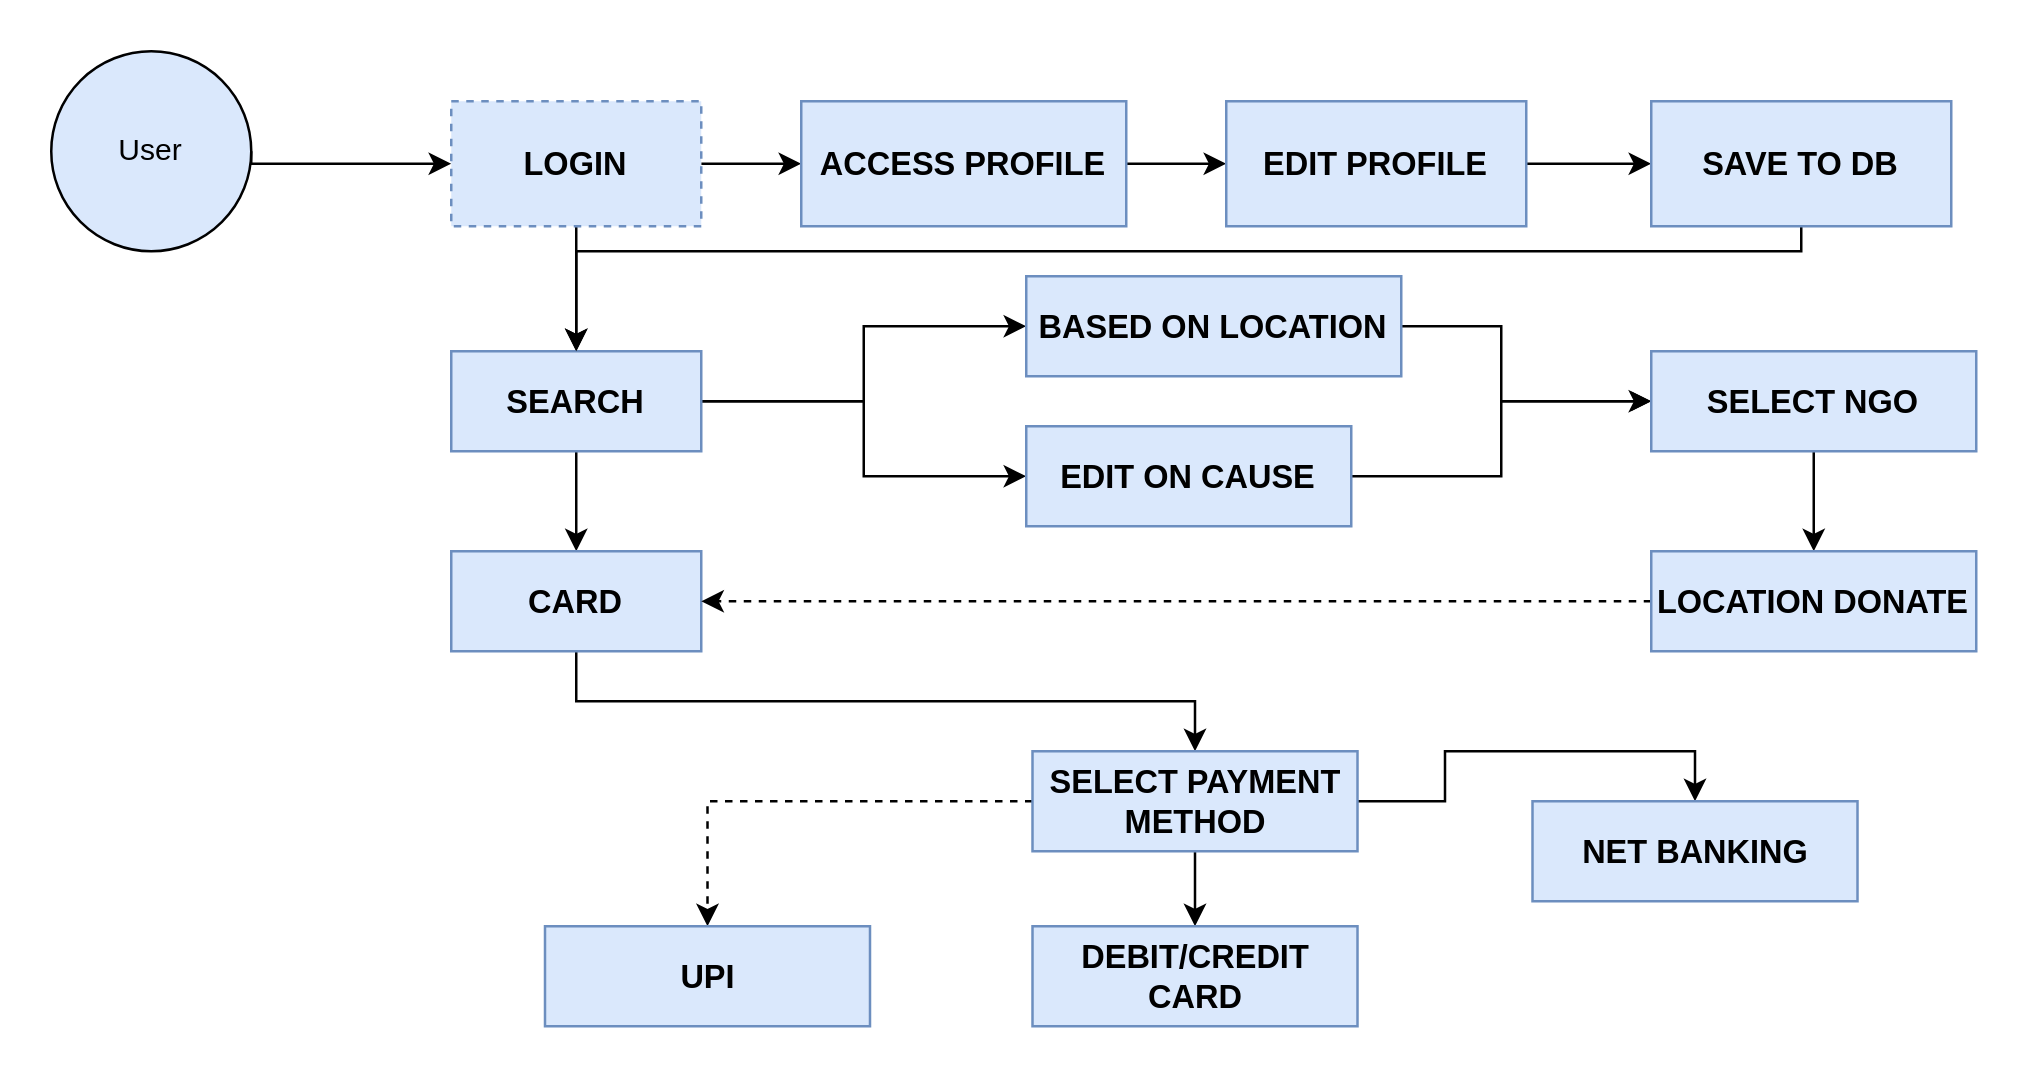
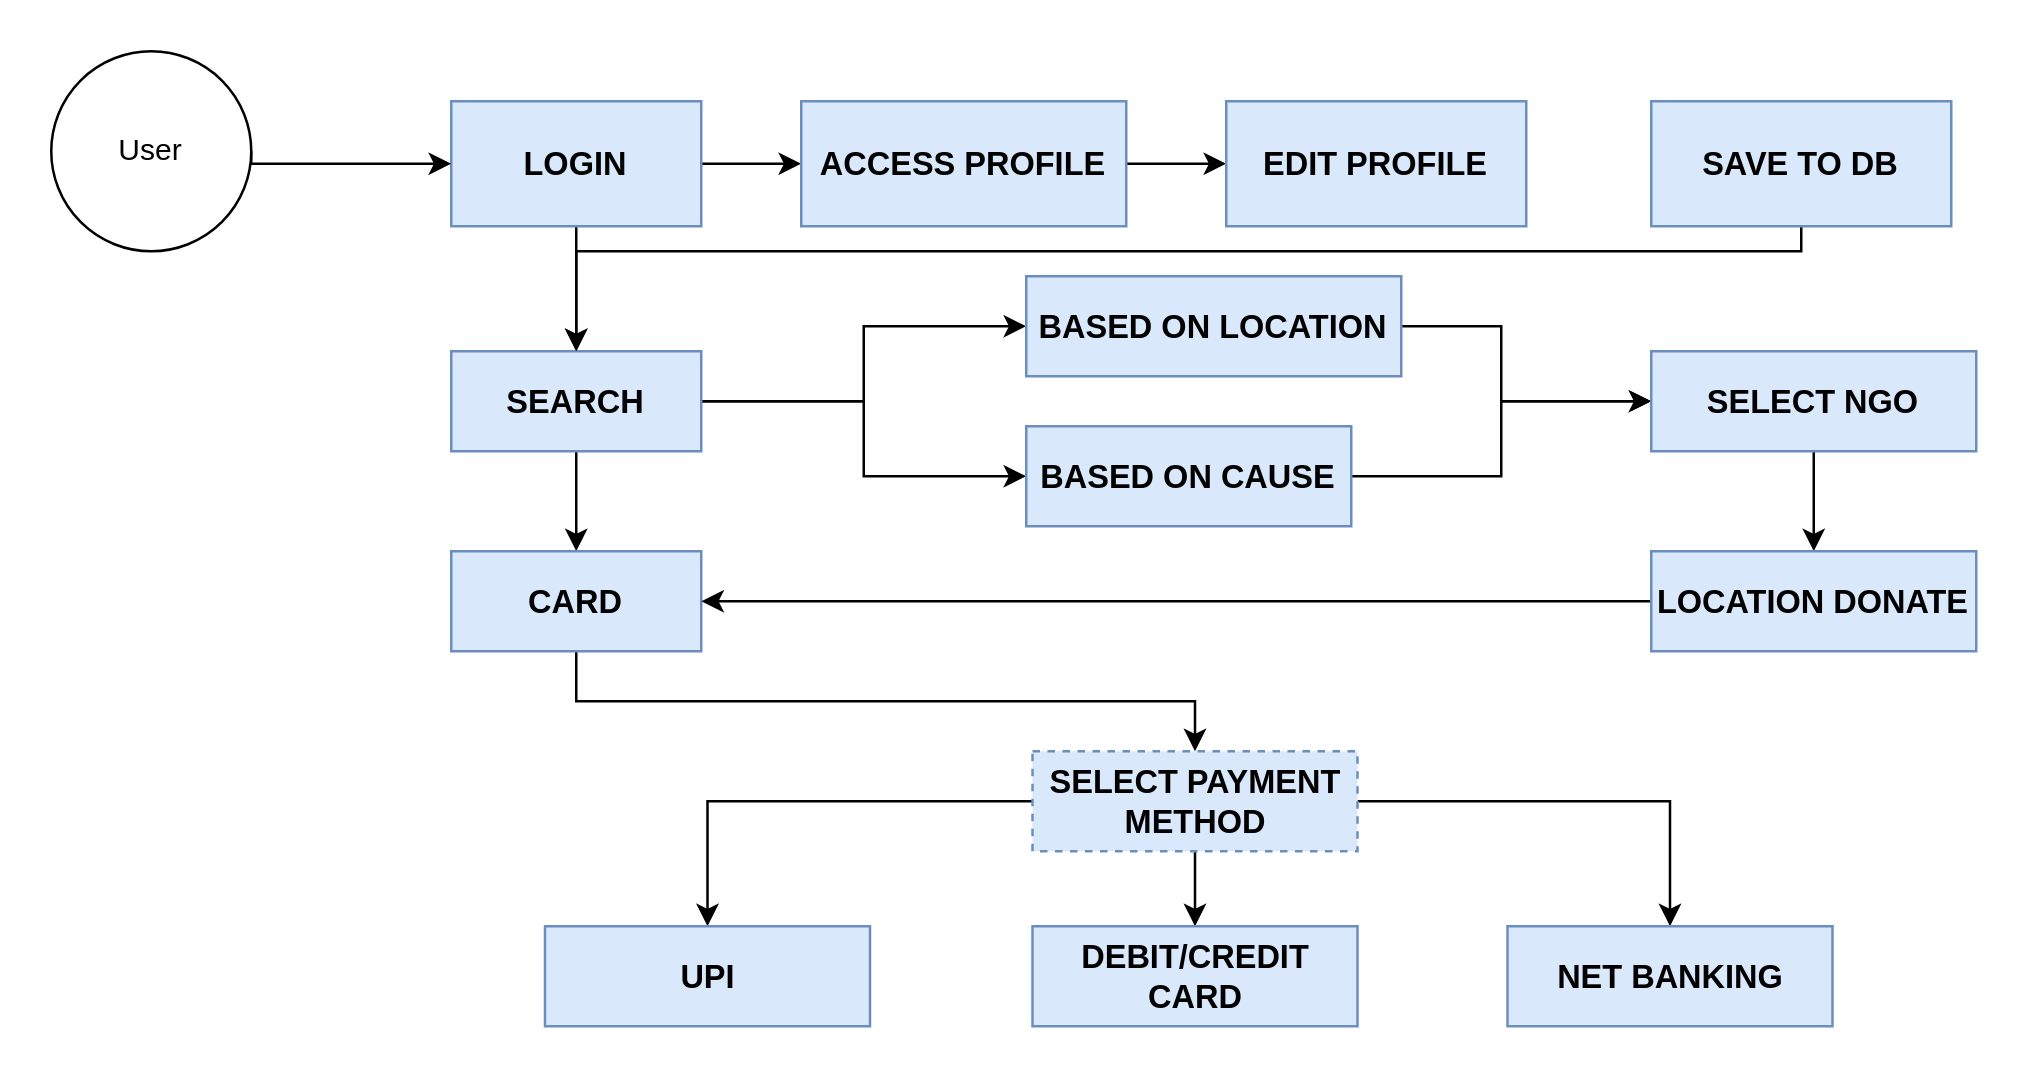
(151, 151) -> (151, 151)
(576, 164) -> (576, 164)
(1580, 164) -> none
(1189, 476) -> (1189, 476)
(1184, 601) -> (1184, 601)
(813, 801) -> (813, 801)
(1195, 801) -> (1195, 801)
(1695, 851) -> (1670, 976)
